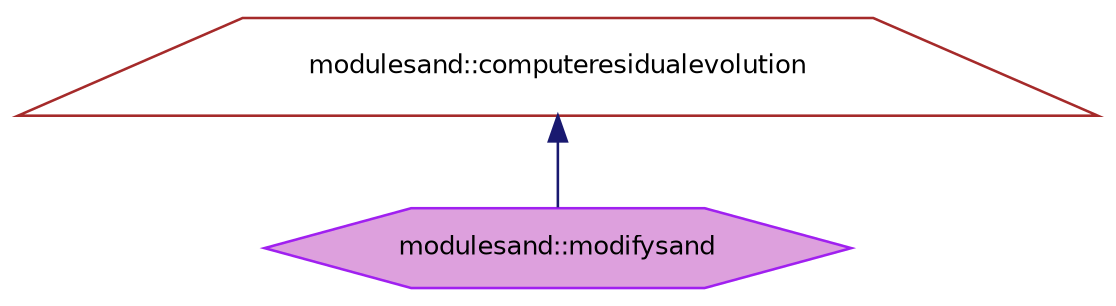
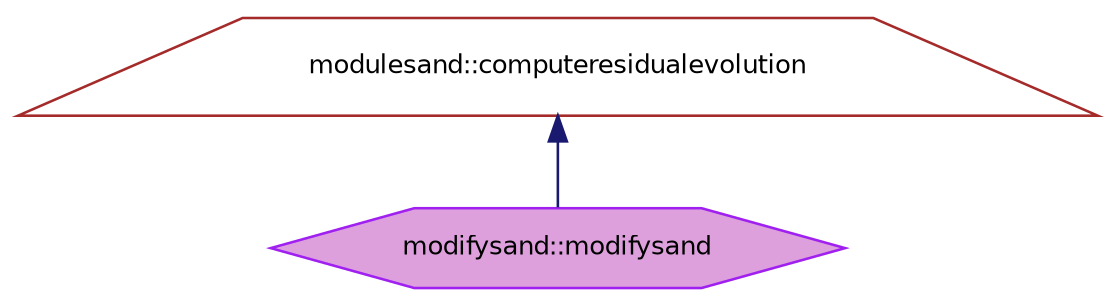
(558, 248) -> (558, 248)
